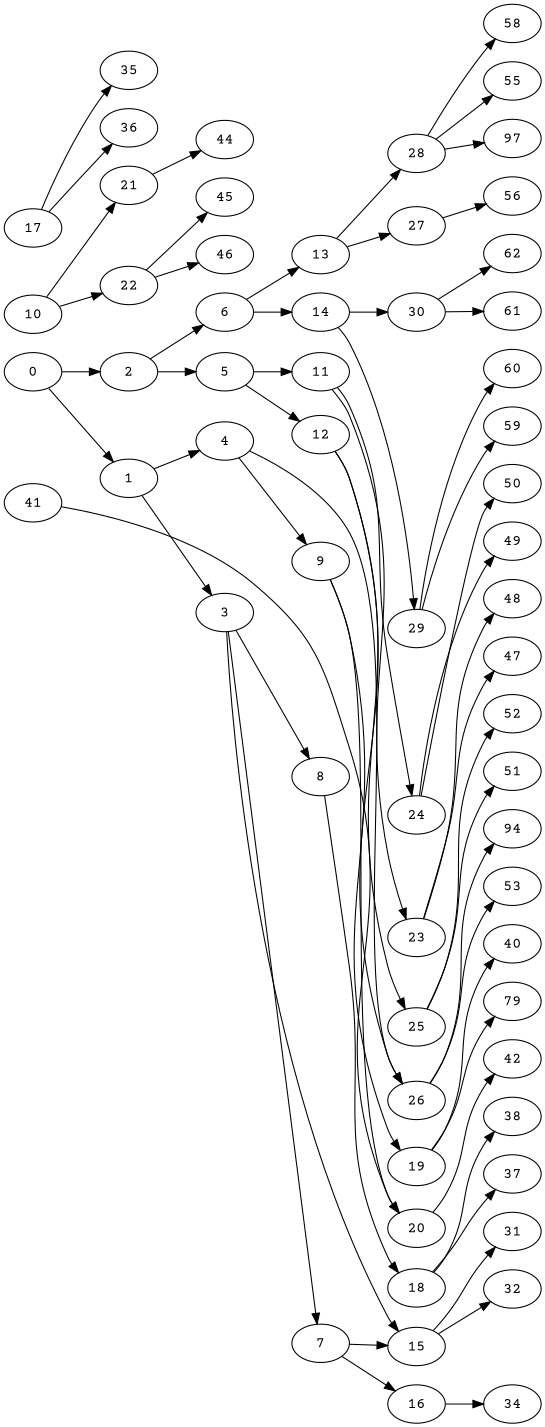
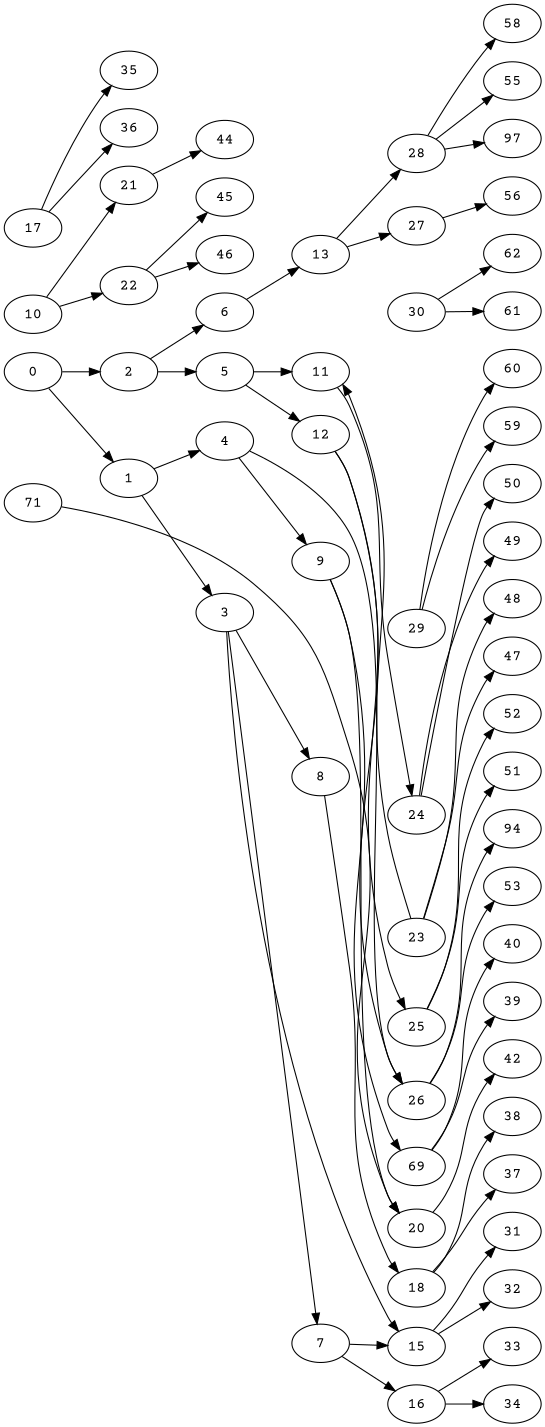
(321, 312) -> none
(33, 503) -> (33, 503)
(381, 646) -> (379, 656)
(512, 1001) -> (512, 1001)
(417, 1166) -> (417, 1166)
none -> (512, 1347)
